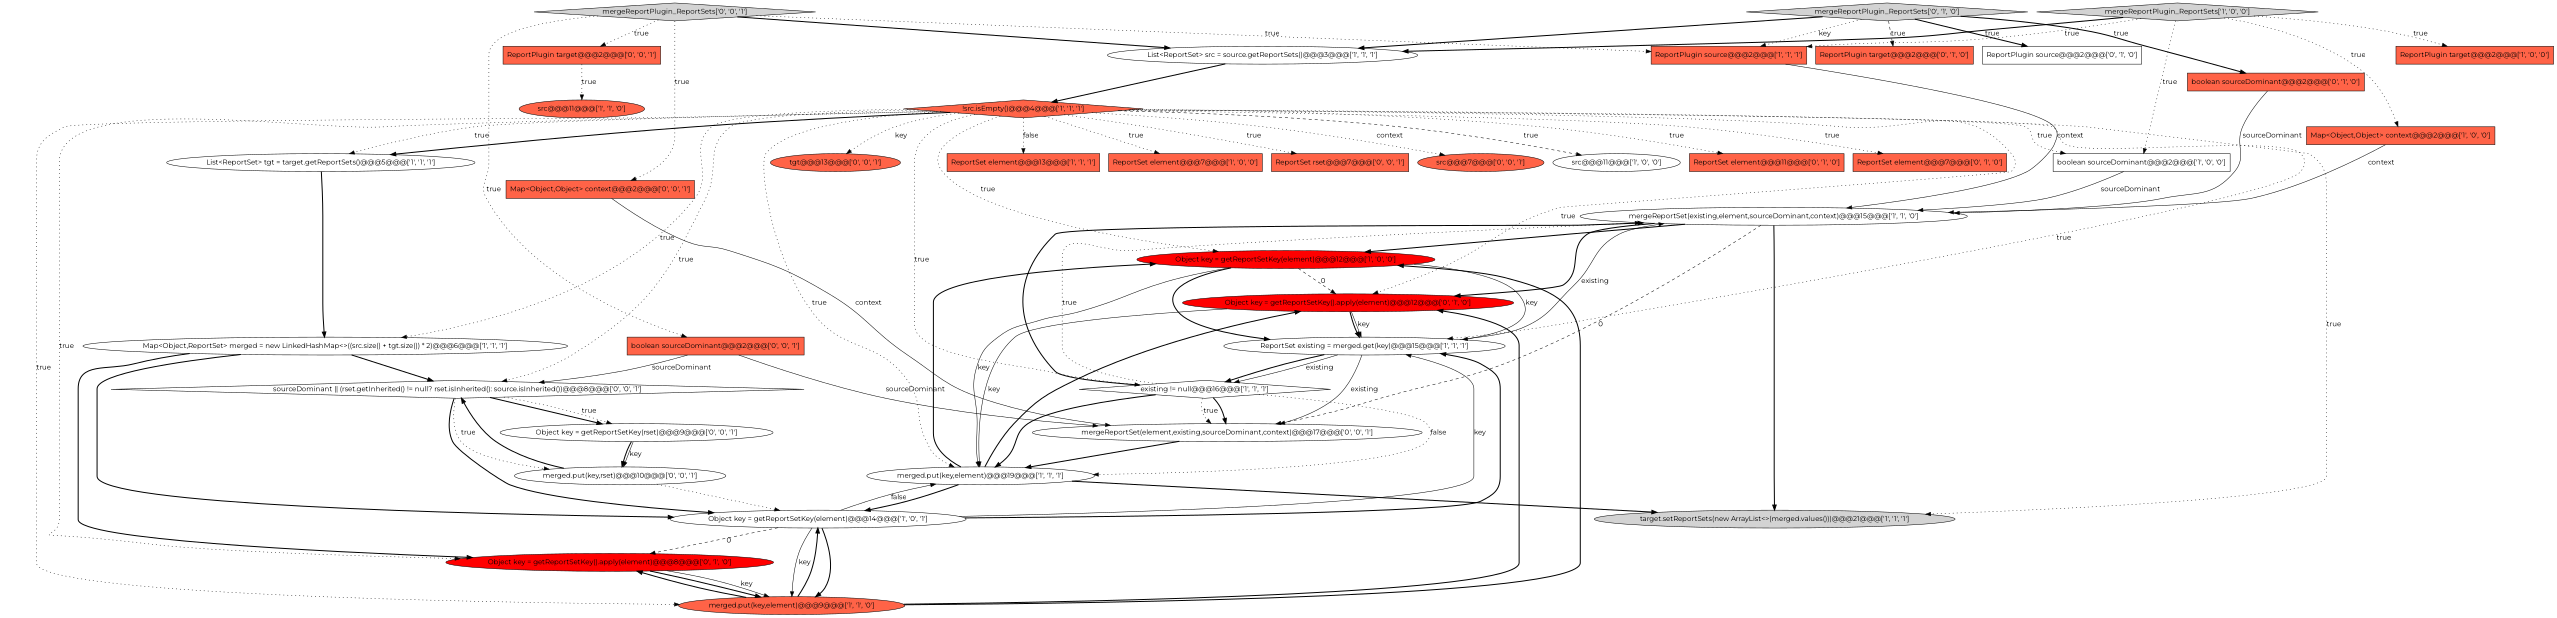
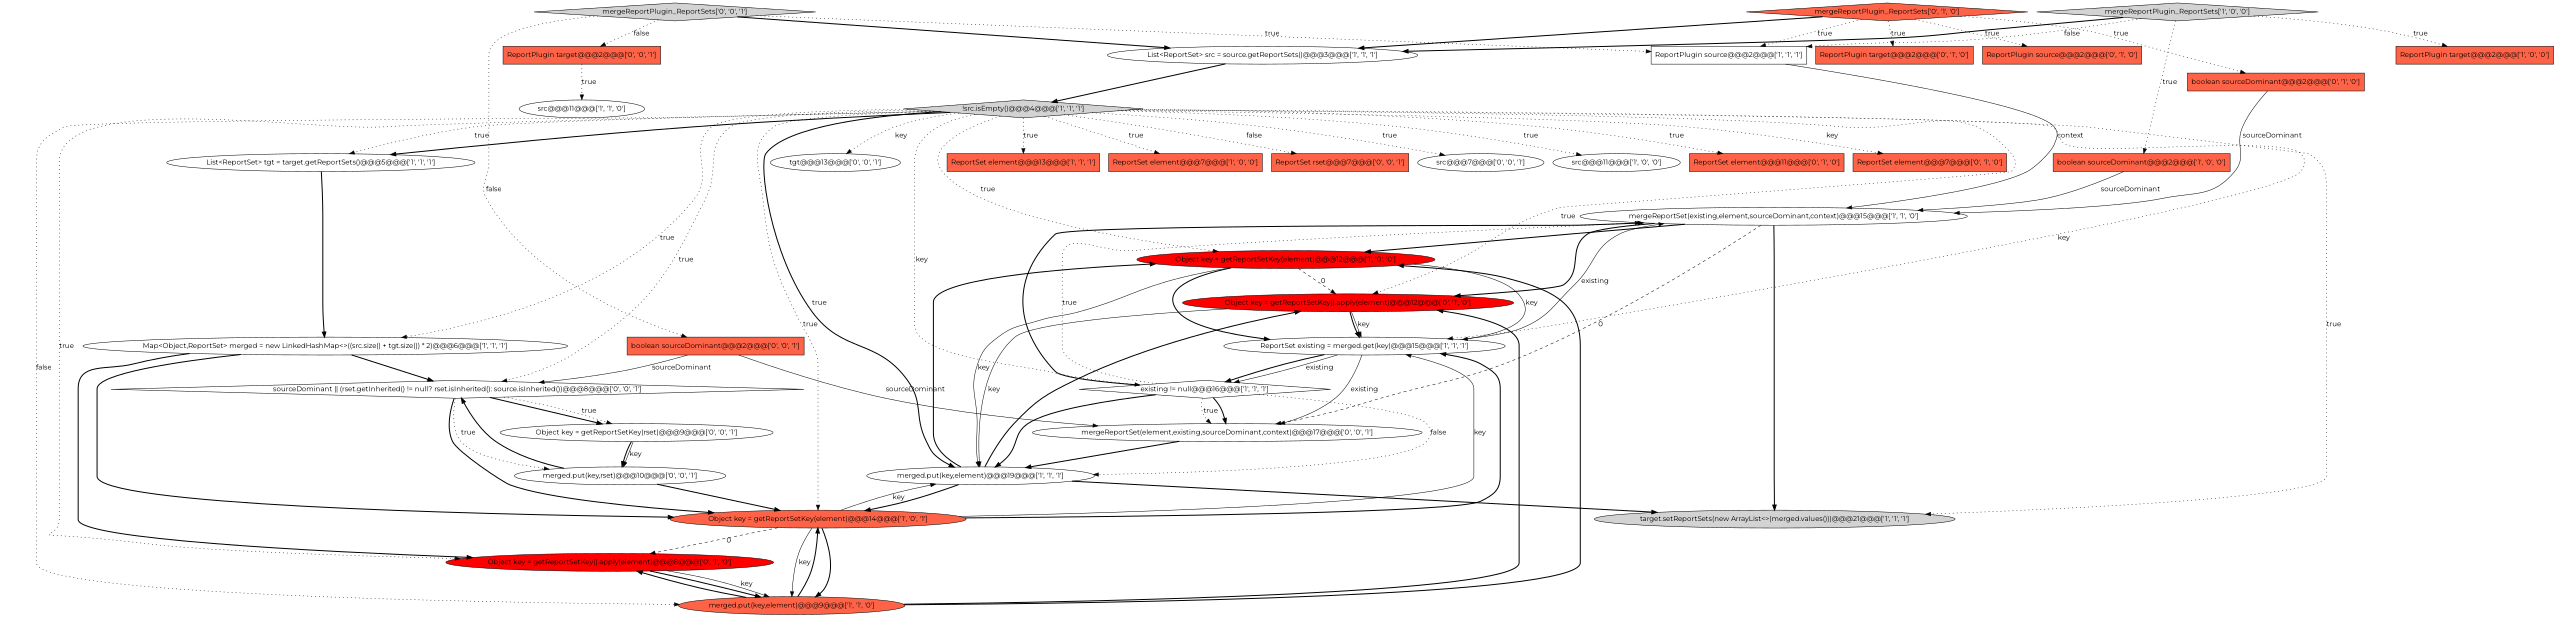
(1887, 12) -> (1887, 12)
(1890, 31) -> (1890, 31)
(642, 34) -> (642, 34)
(1825, 34) -> (1825, 34)
(1976, 34) -> (1976, 34)
(2072, 34) -> (2072, 34)
(2102, 34) -> (2102, 34)
(1729, 55) -> (1729, 55)
(2062, 55) -> (2062, 55)
(582, 109) -> (582, 109)
(1023, 109) -> (1023, 109)
(1601, 114) -> (768, 237)
(1348, 122) -> (1348, 122)
(1031, 136) -> (1031, 136)
(1254, 136) -> (1254, 136)
(1390, 136) -> (1390, 136)
(1832, 136) -> (1832, 136)
(2401, 136) -> none
(835, 163) -> (835, 163)
(1481, 163) -> (1481, 163)
(2142, 163) -> (2142, 163)
(494, 189) -> (494, 189)
(600, 189) -> none
(2064, 238) -> (2064, 238)
(782, 253) -> (782, 253)
(922, 260) -> (922, 260)
(44, 368) -> (44, 368)
(716, 497) -> (716, 497)
(899, 497) -> (899, 497)
(818, 519) -> (818, 519)
